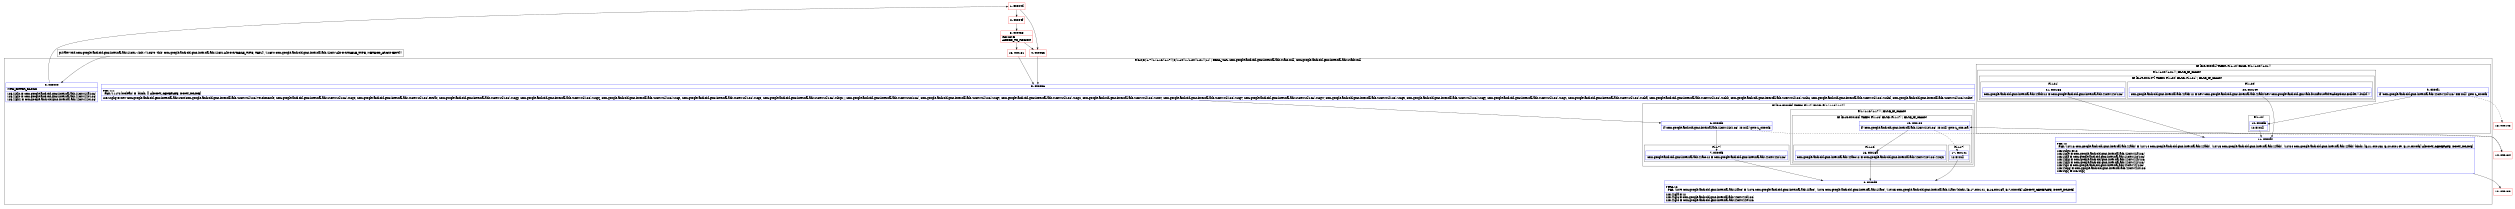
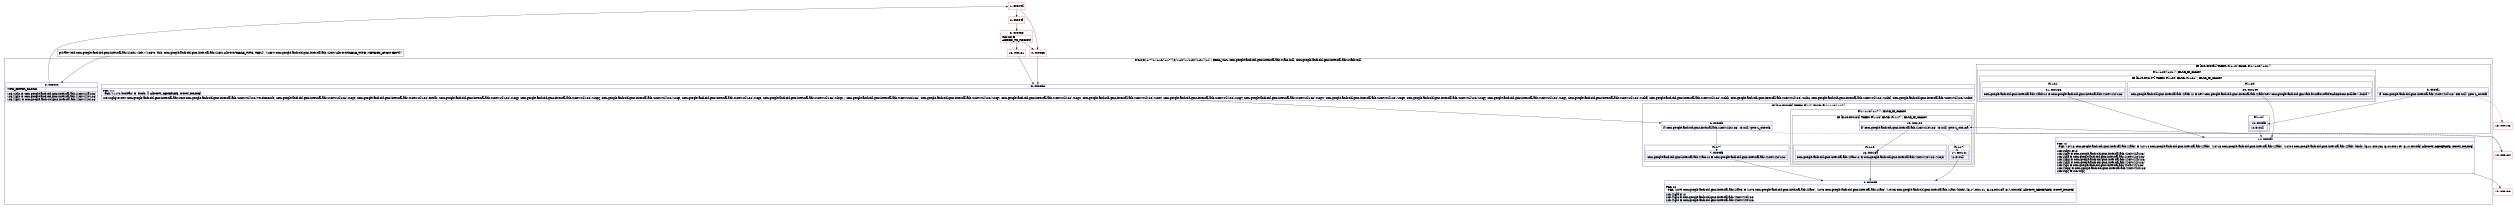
(1672, 187) -> (1672, 187)
